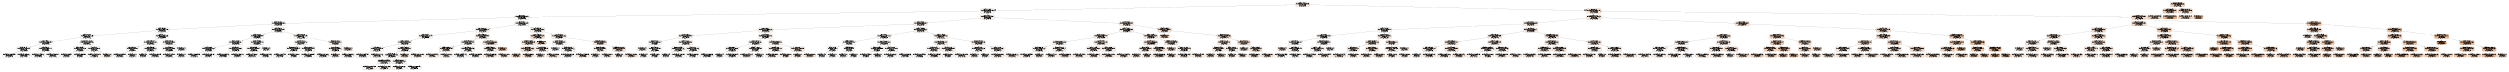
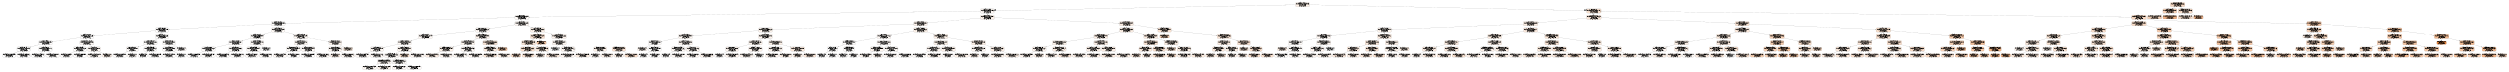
none -> (1742, 30)
(600, 43) -> none
(446, 55) -> (446, 55)
